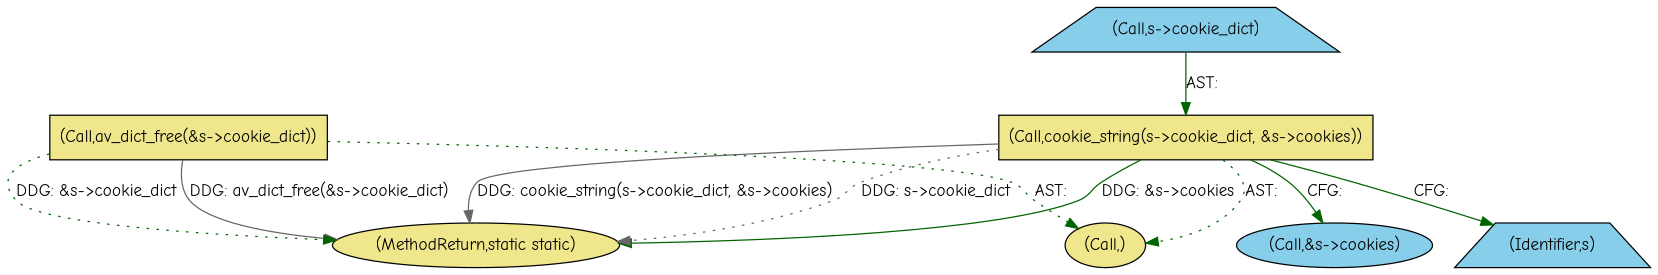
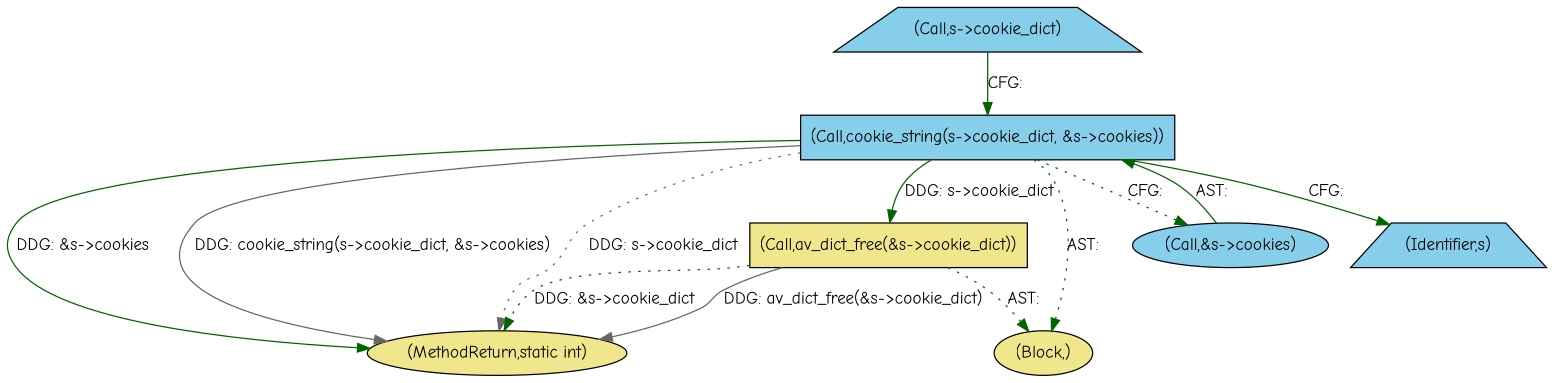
(1205, 84) -> (1008, 84)
(1186, 138) -> (988, 138)
none -> (906, 181)
(1287, 181) -> (1107, 190)
none -> (1180, 186)
(476, 245) -> (497, 353)
(1105, 245) -> (1043, 353)
